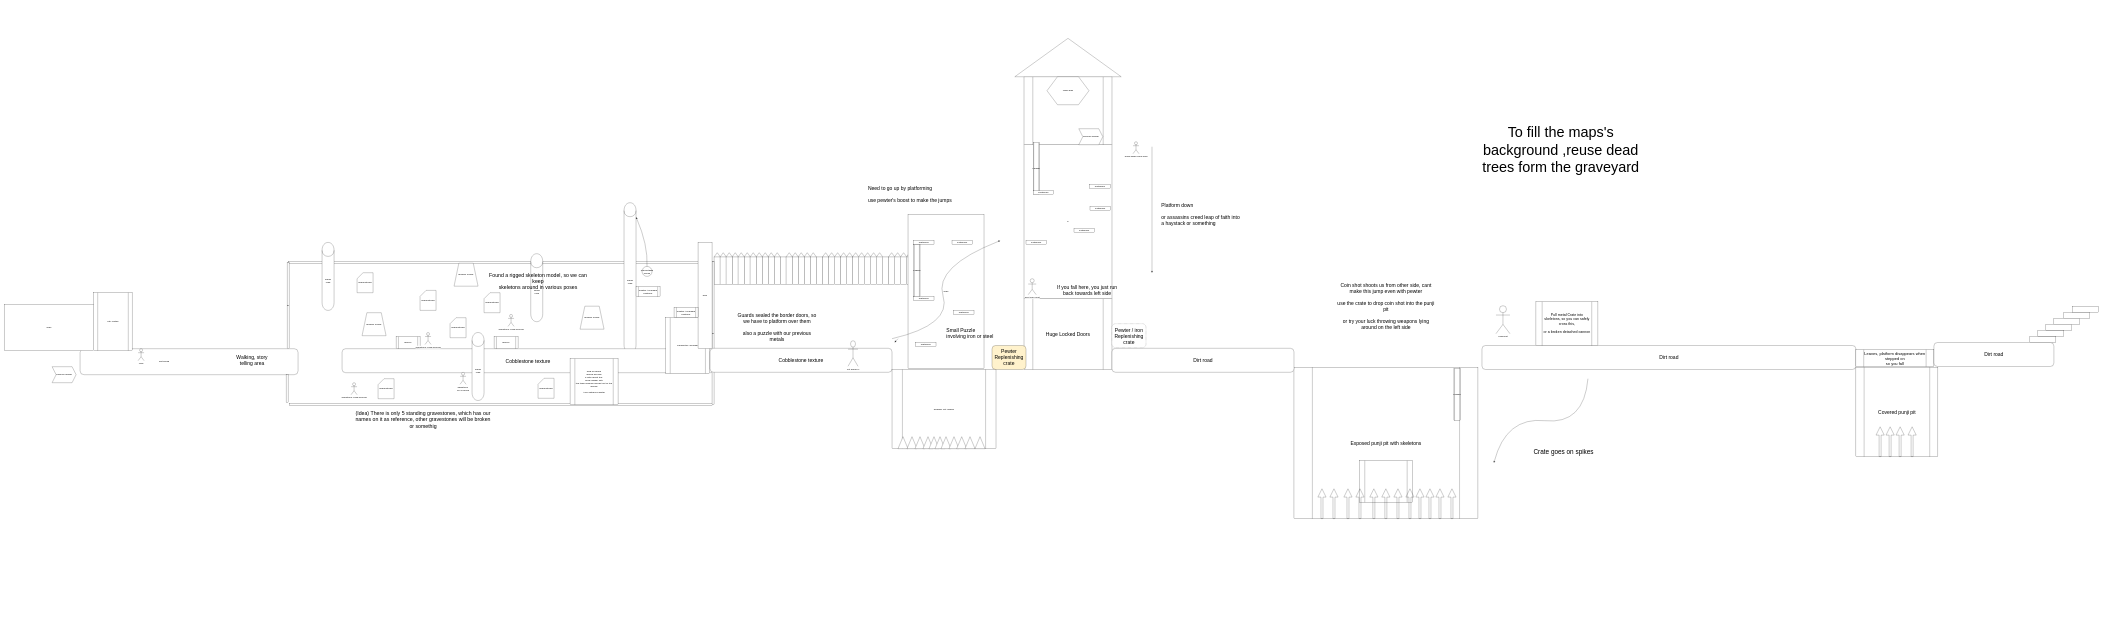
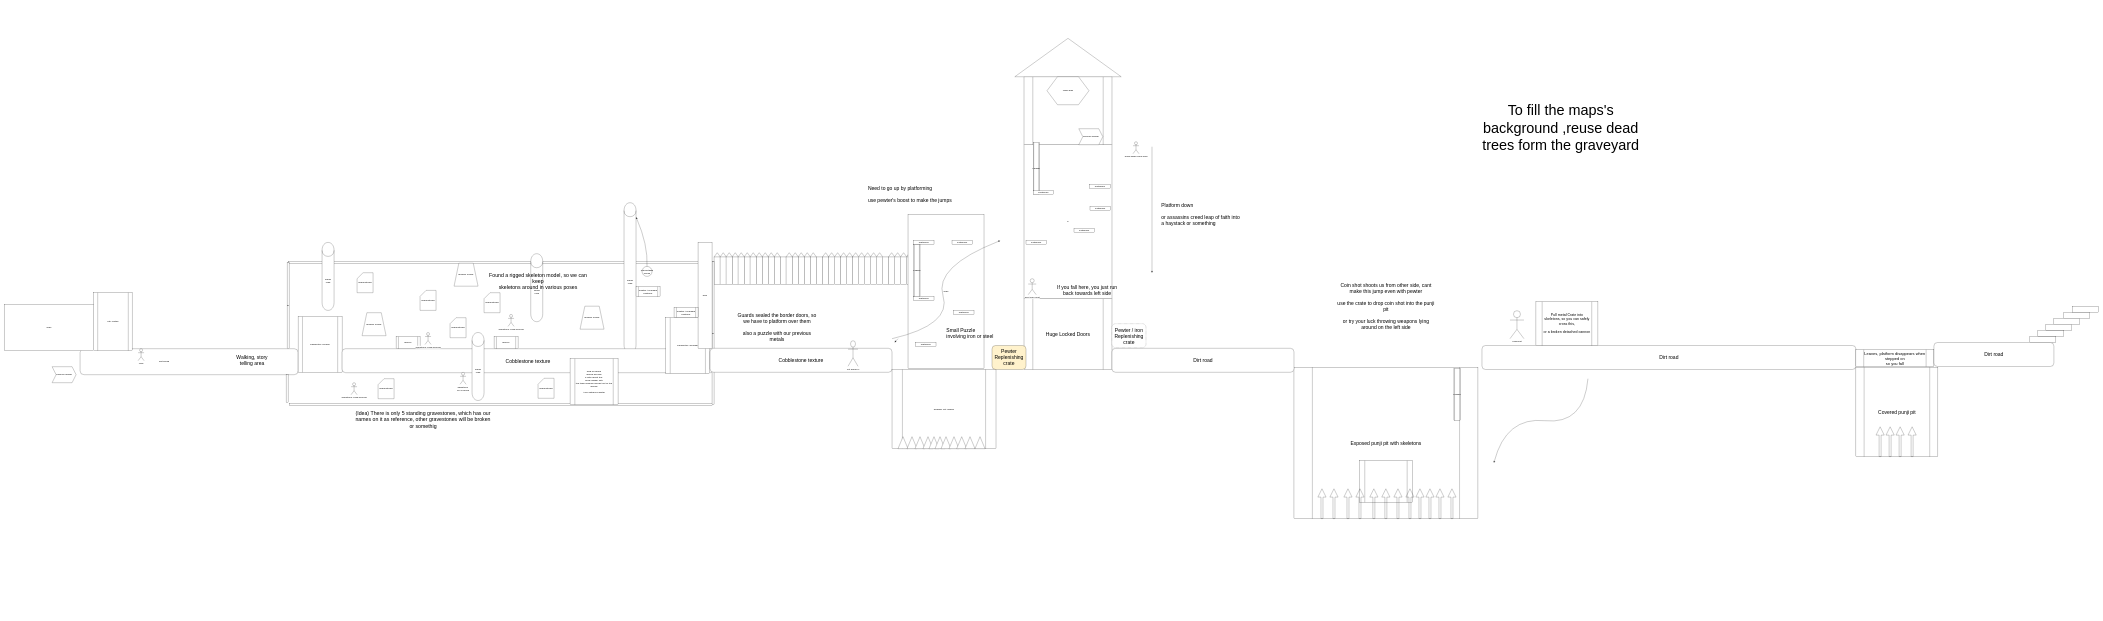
(1561, 149) -> (1561, 127)
(1503, 320) -> (1517, 325)
none -> (320, 344)
(1565, 450) -> none
